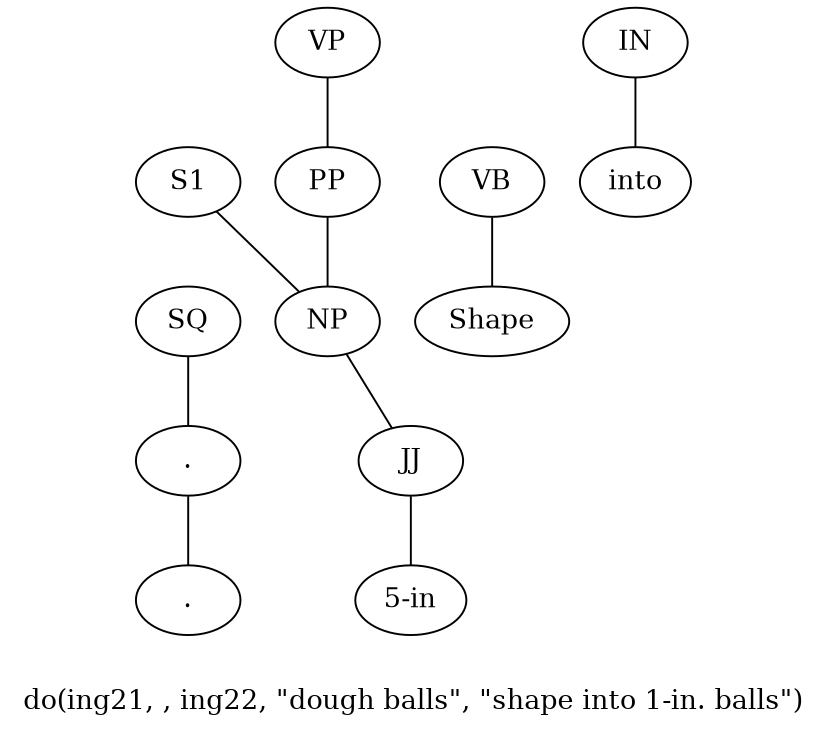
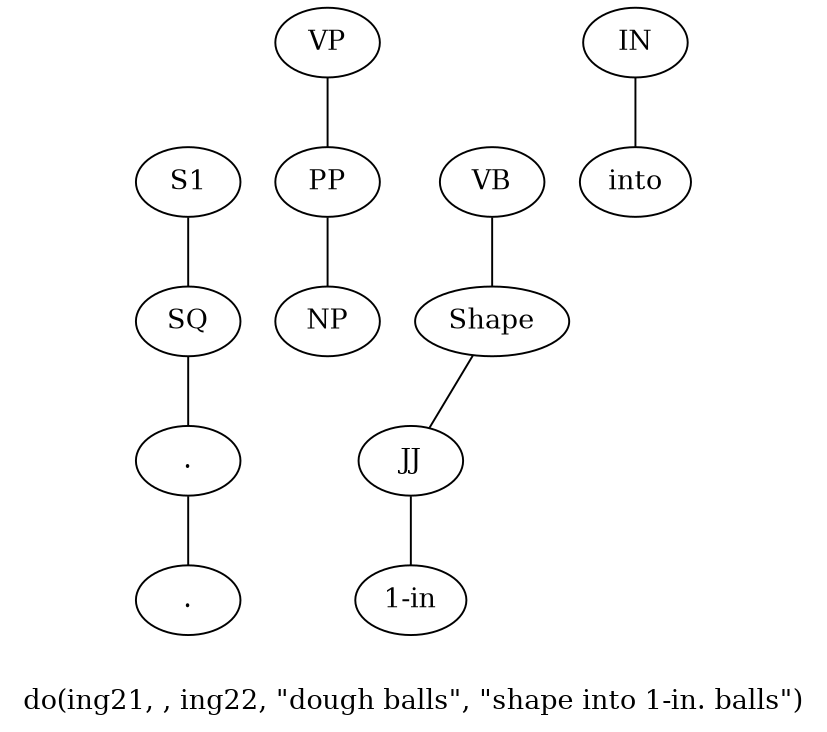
(258, 251) -> (188, 252)
(369, 391) -> (451, 392)
(411, 600) -> (411, 600)
